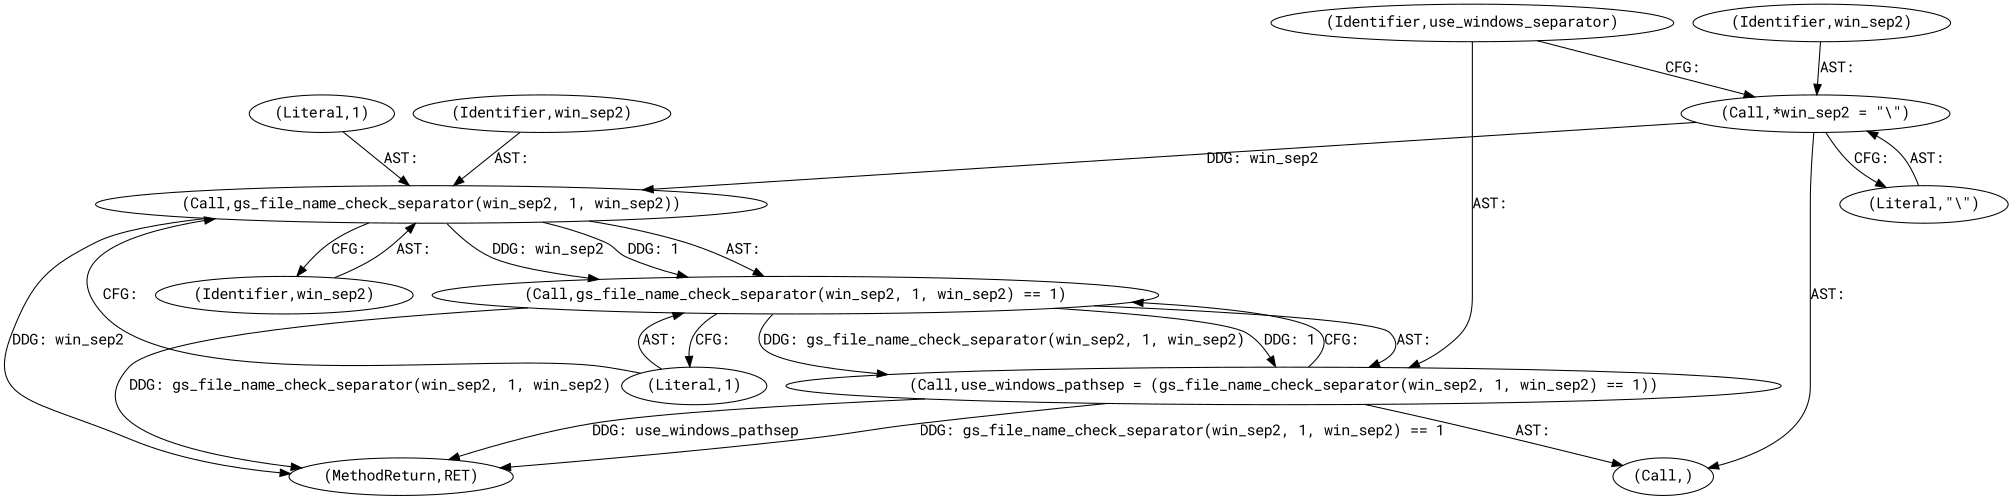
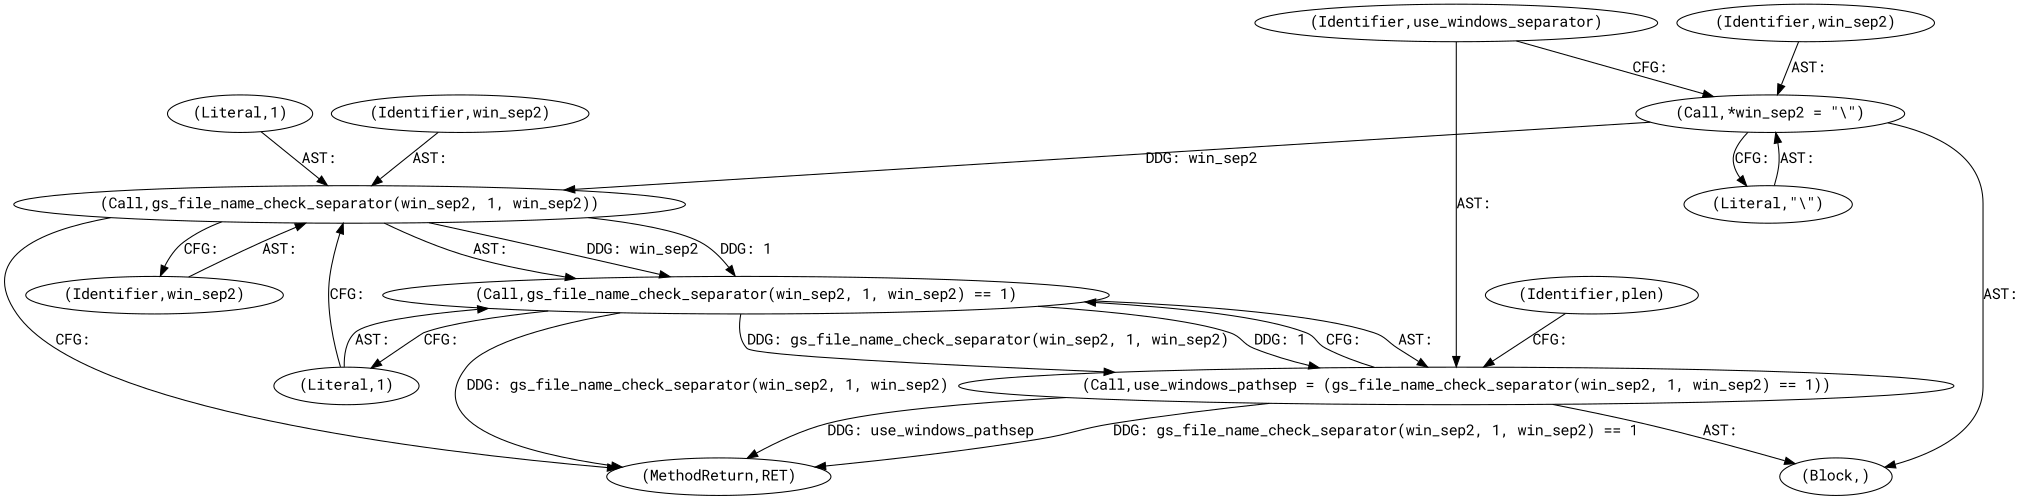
none -> (1592, 295)
(68, 341) -> (77, 341)
(1663, 477) -> (1836, 477)
